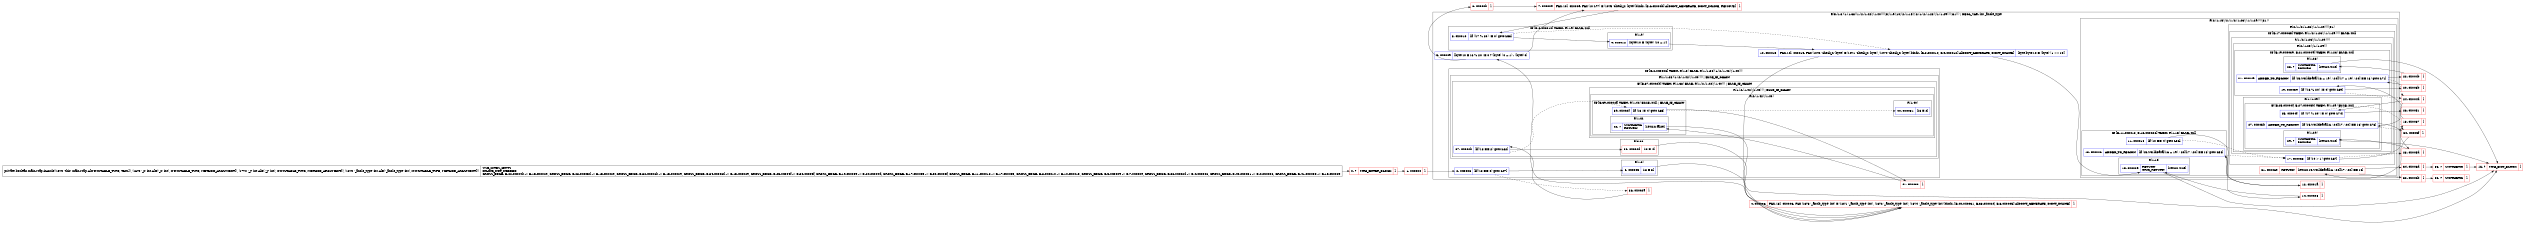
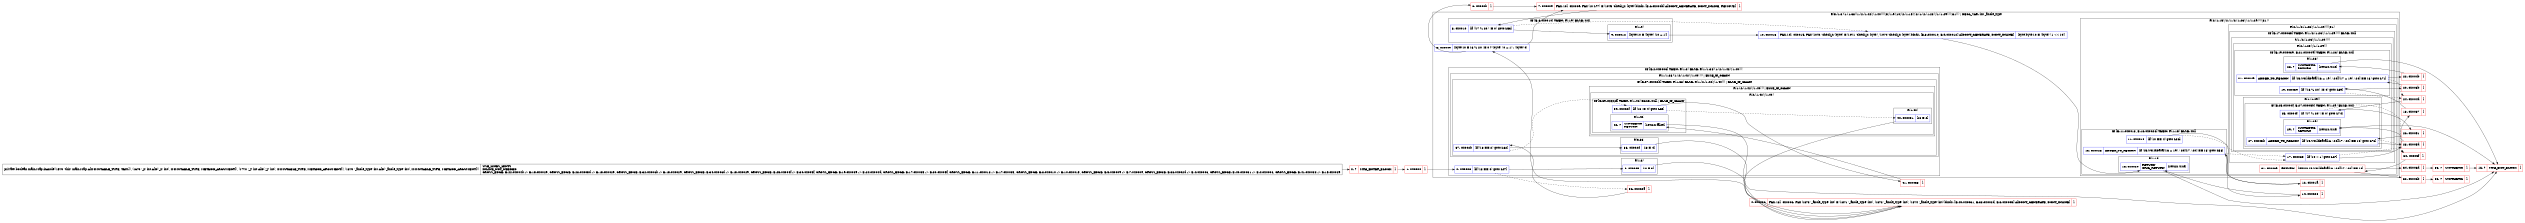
(2398, 120) -> (2390, 138)
(1639, 150) -> (1639, 148)
(1748, 191) -> (1749, 191)
